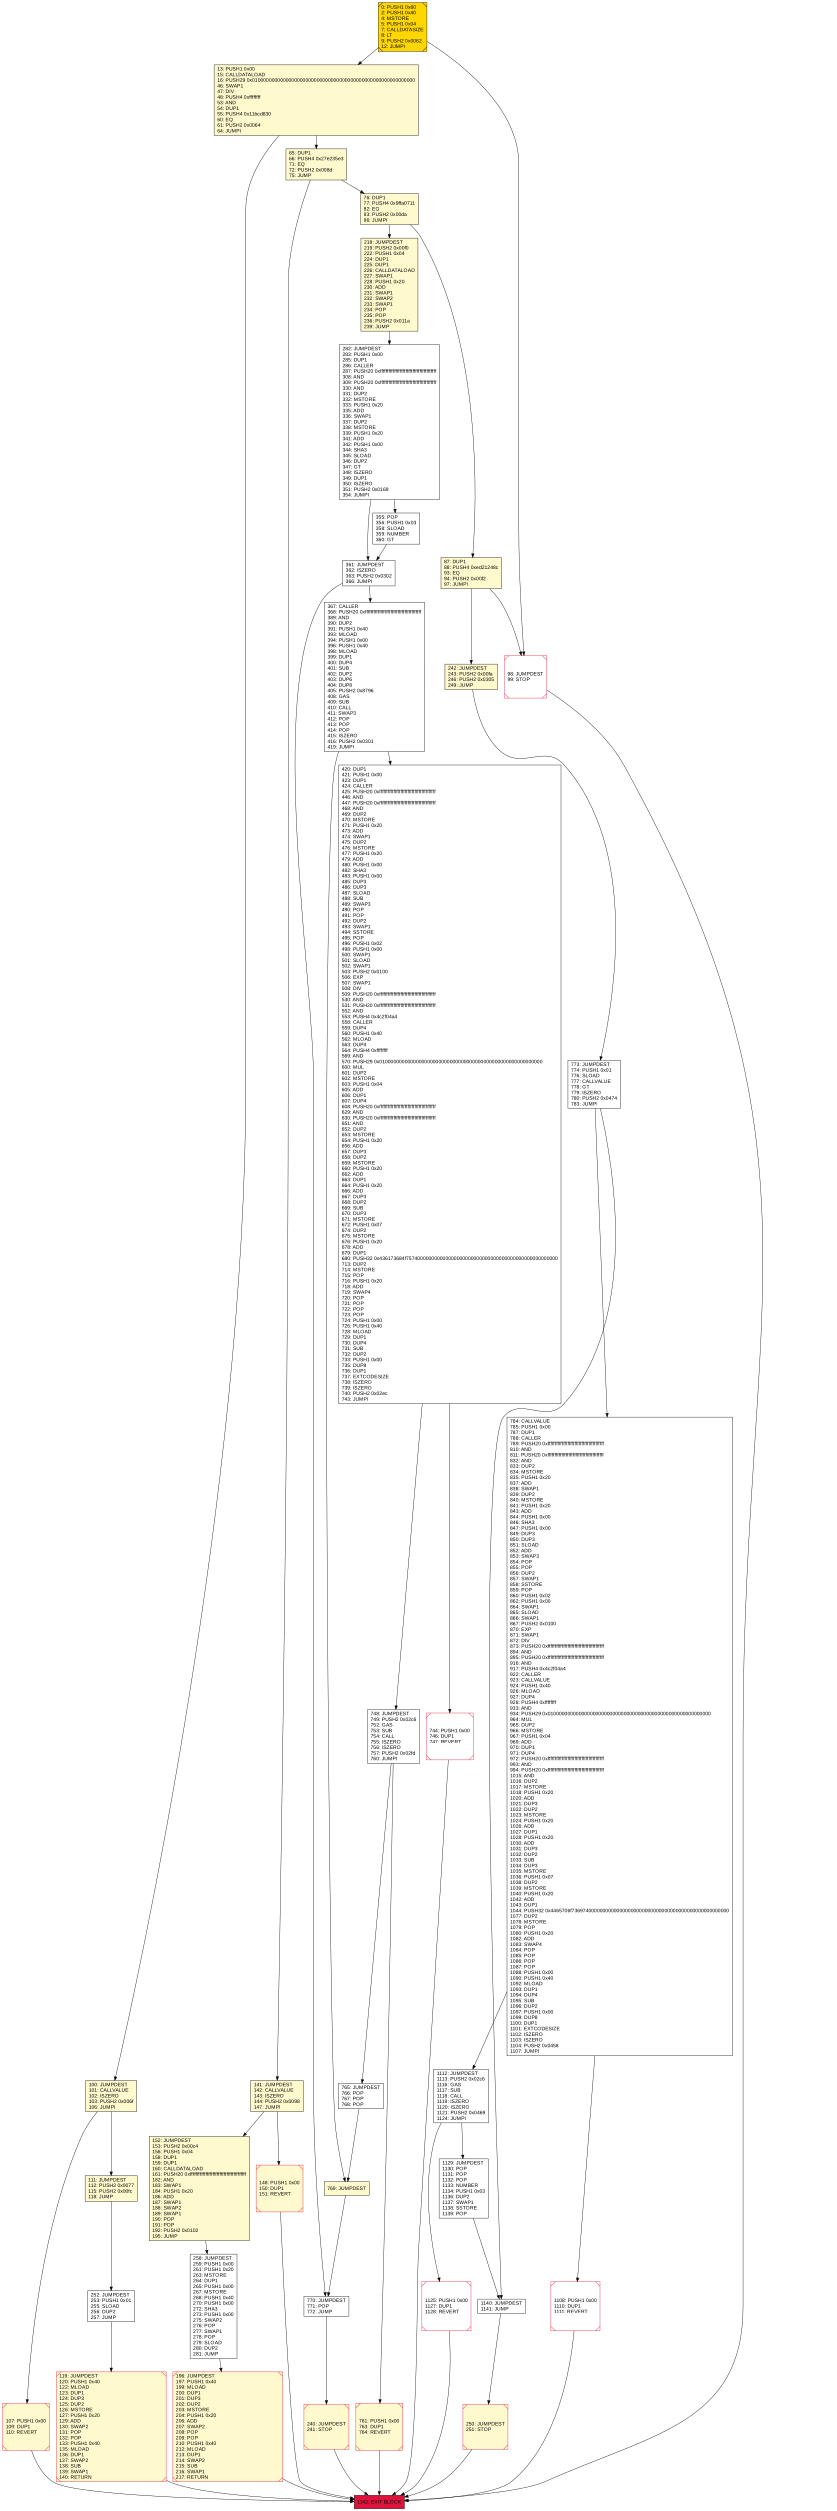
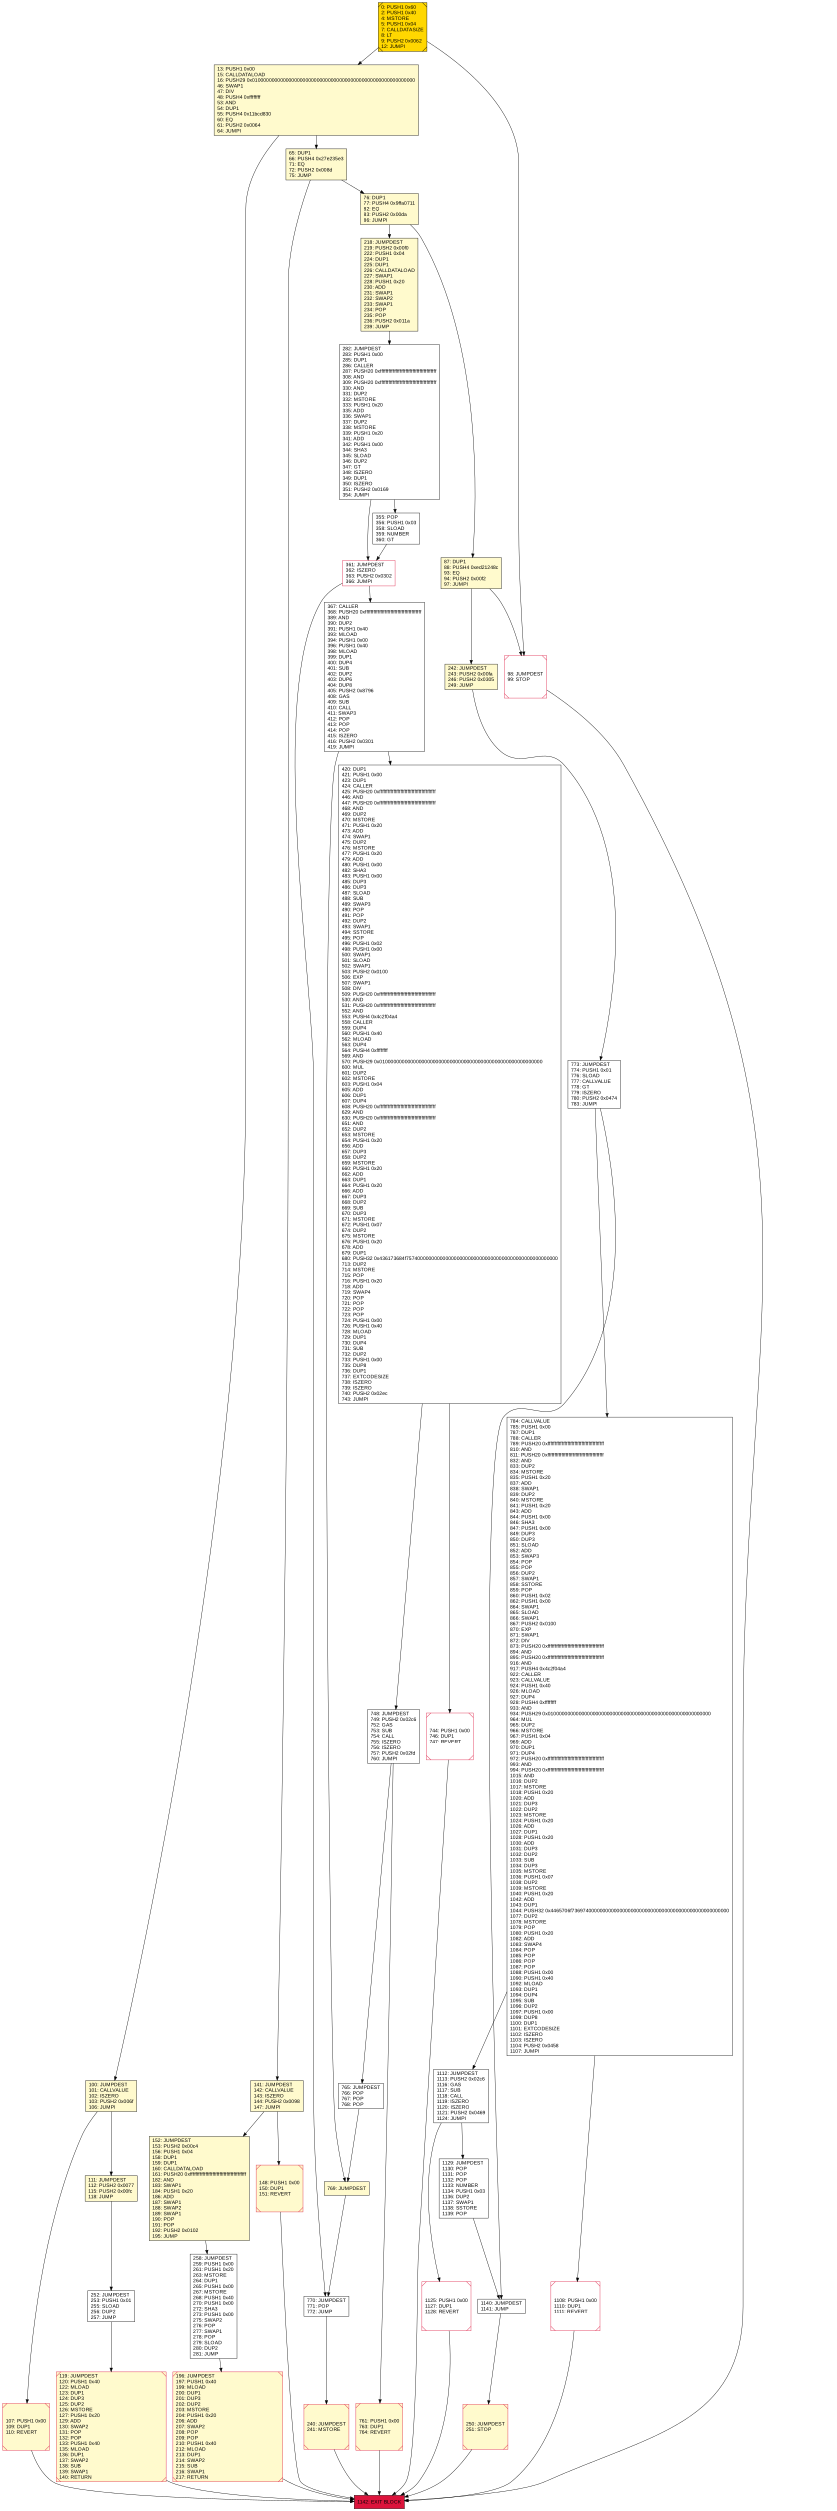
(369, 573) -> (369, 573)
(326, 2427) -> (326, 2427)
